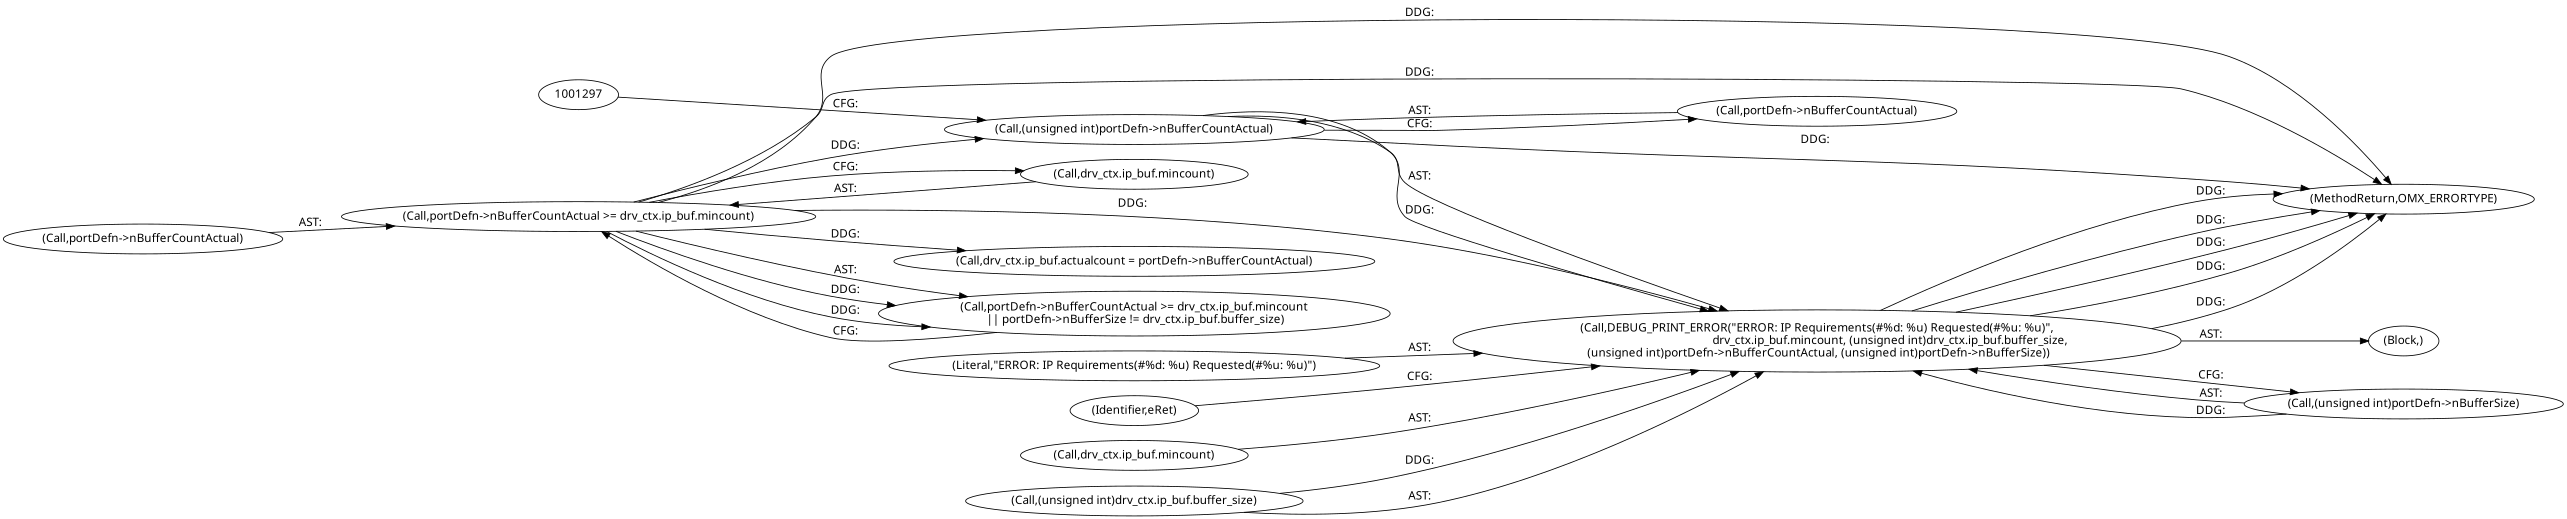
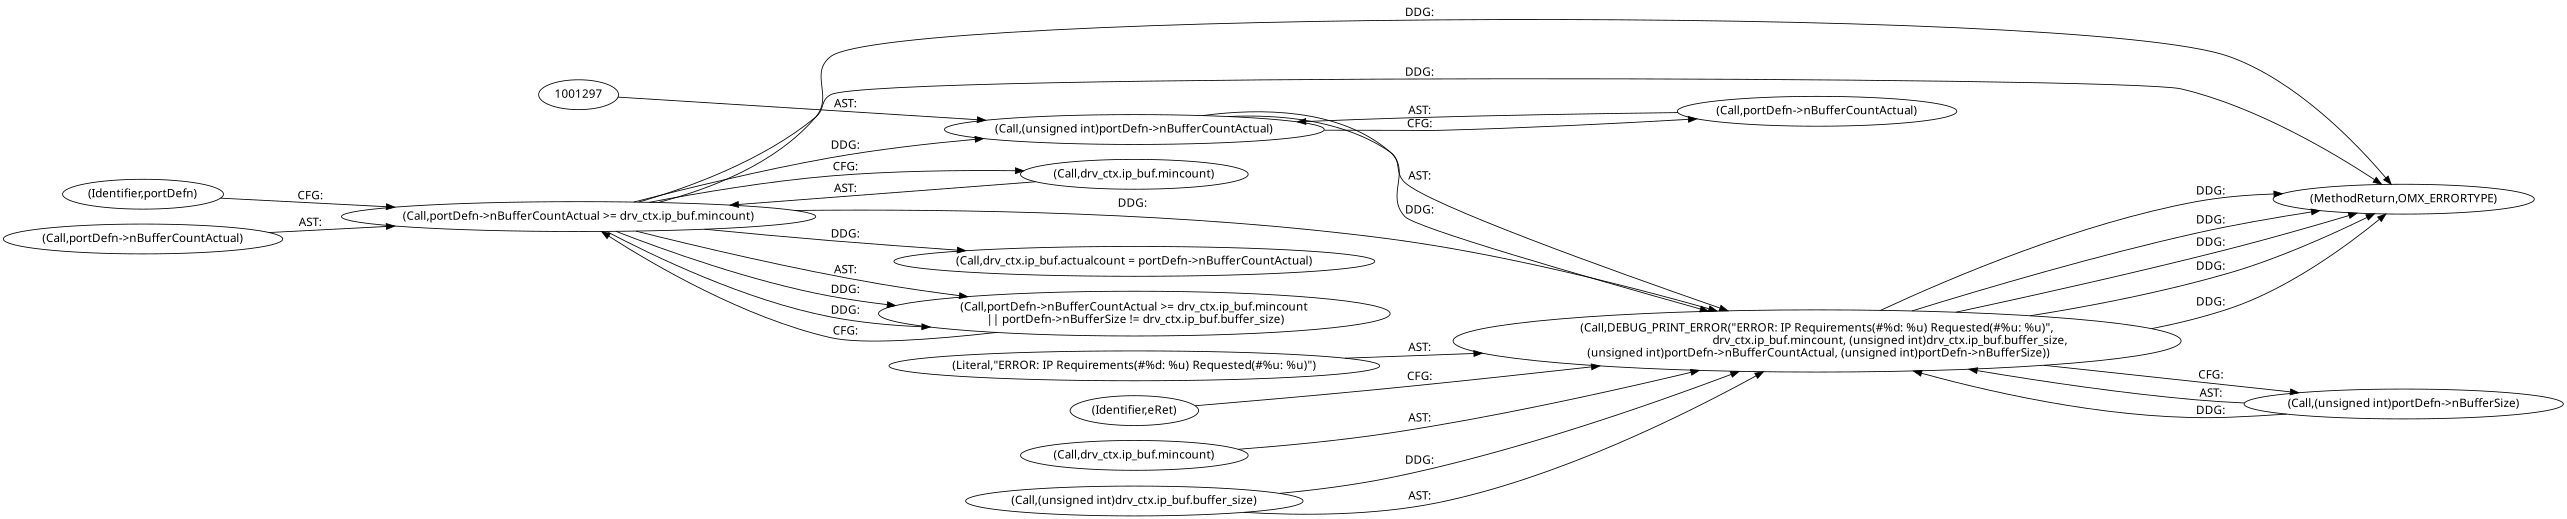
(847, 104) -> (847, 104)
(1797, 159) -> none
none -> (143, 194)
(2404, 341) -> none
